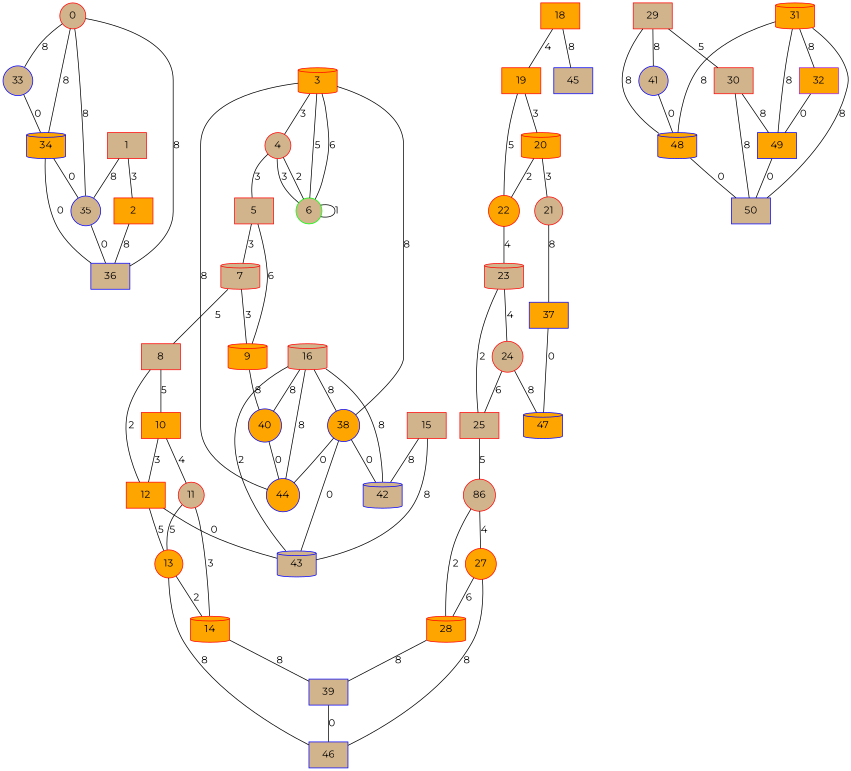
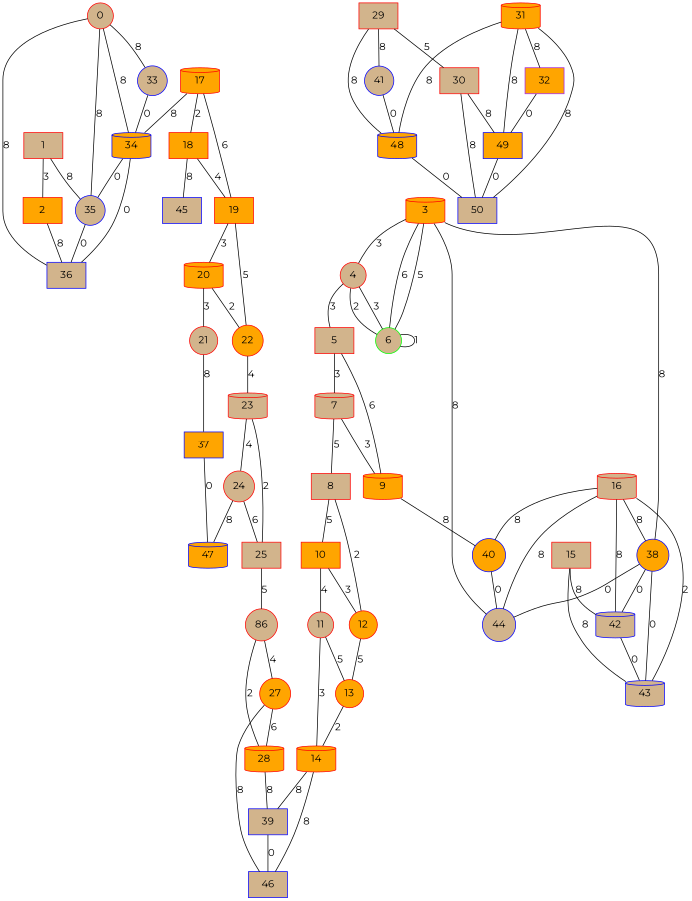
none -> (200, 81)
(146, 495) -> (363, 625)
(283, 495) -> (499, 625)
(218, 539) -> (630, 659)
(215, 680) -> (298, 823)
